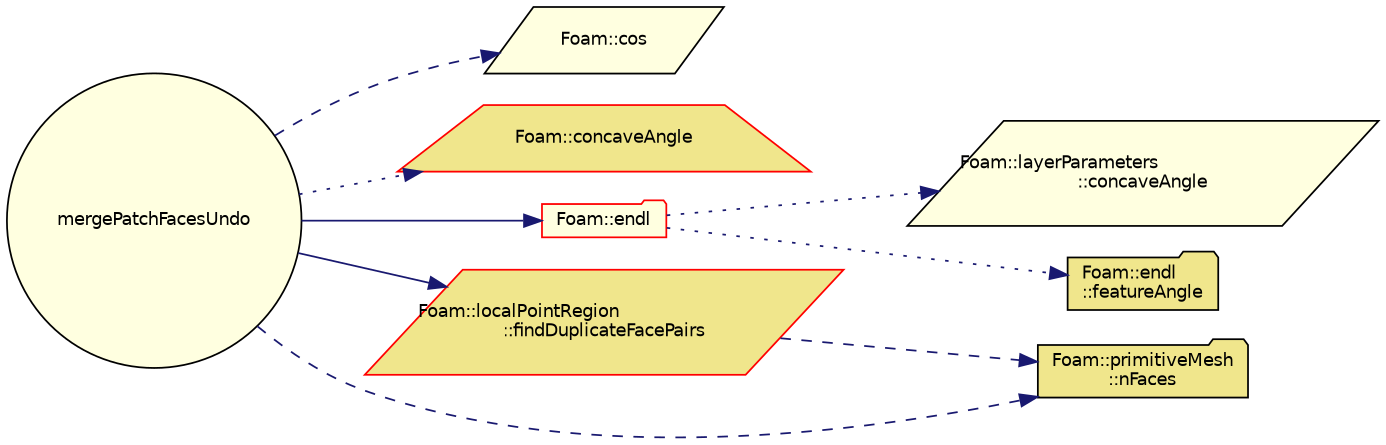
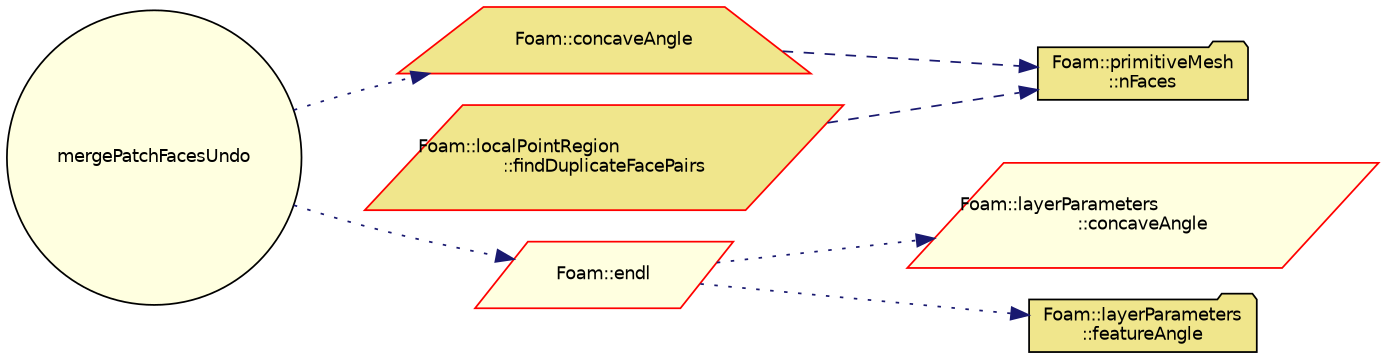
(604, 40) -> none
(1143, 173) -> (1143, 215)
(412, 221) -> (394, 234)
(604, 221) -> (604, 275)
(364, 268) -> none
(1143, 284) -> (1143, 326)
(628, 437) -> (901, 59)
